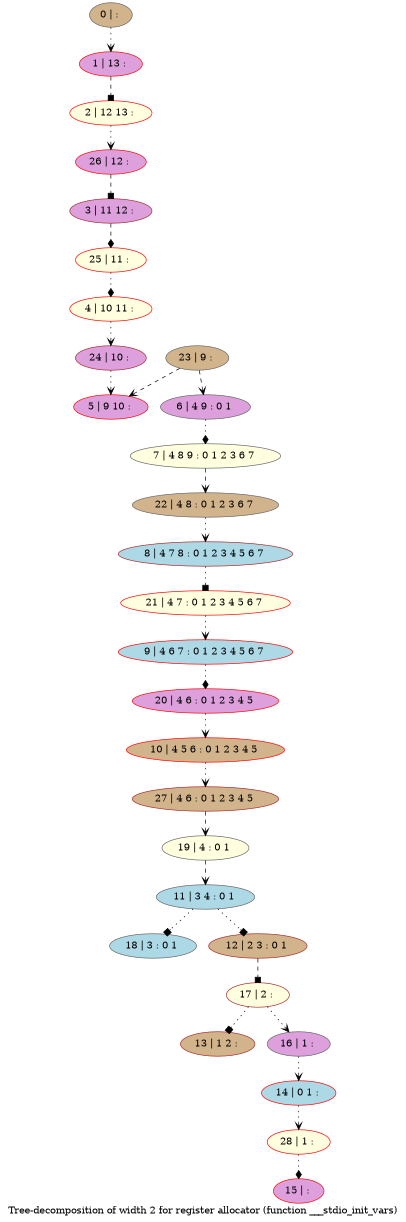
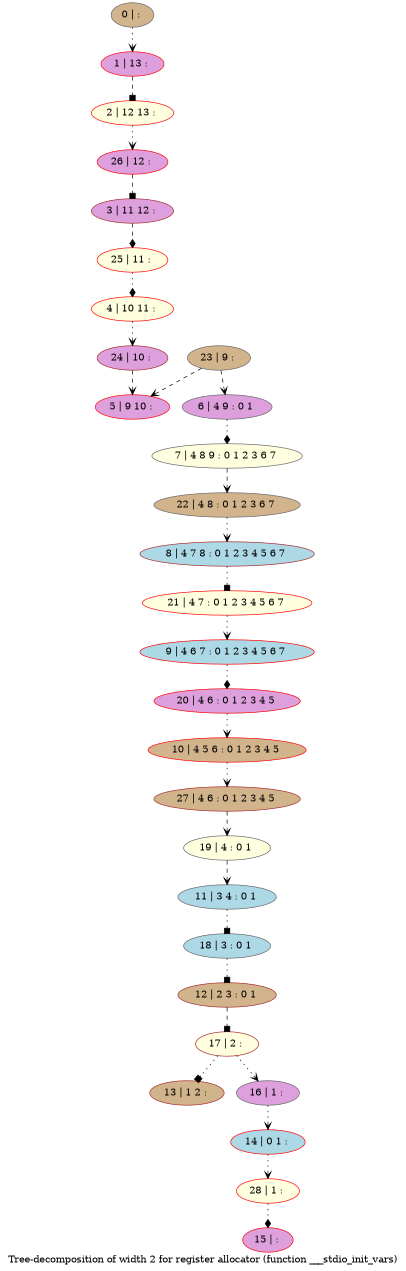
(111, 379) -> (133, 379)
(229, 919) -> (227, 967)
